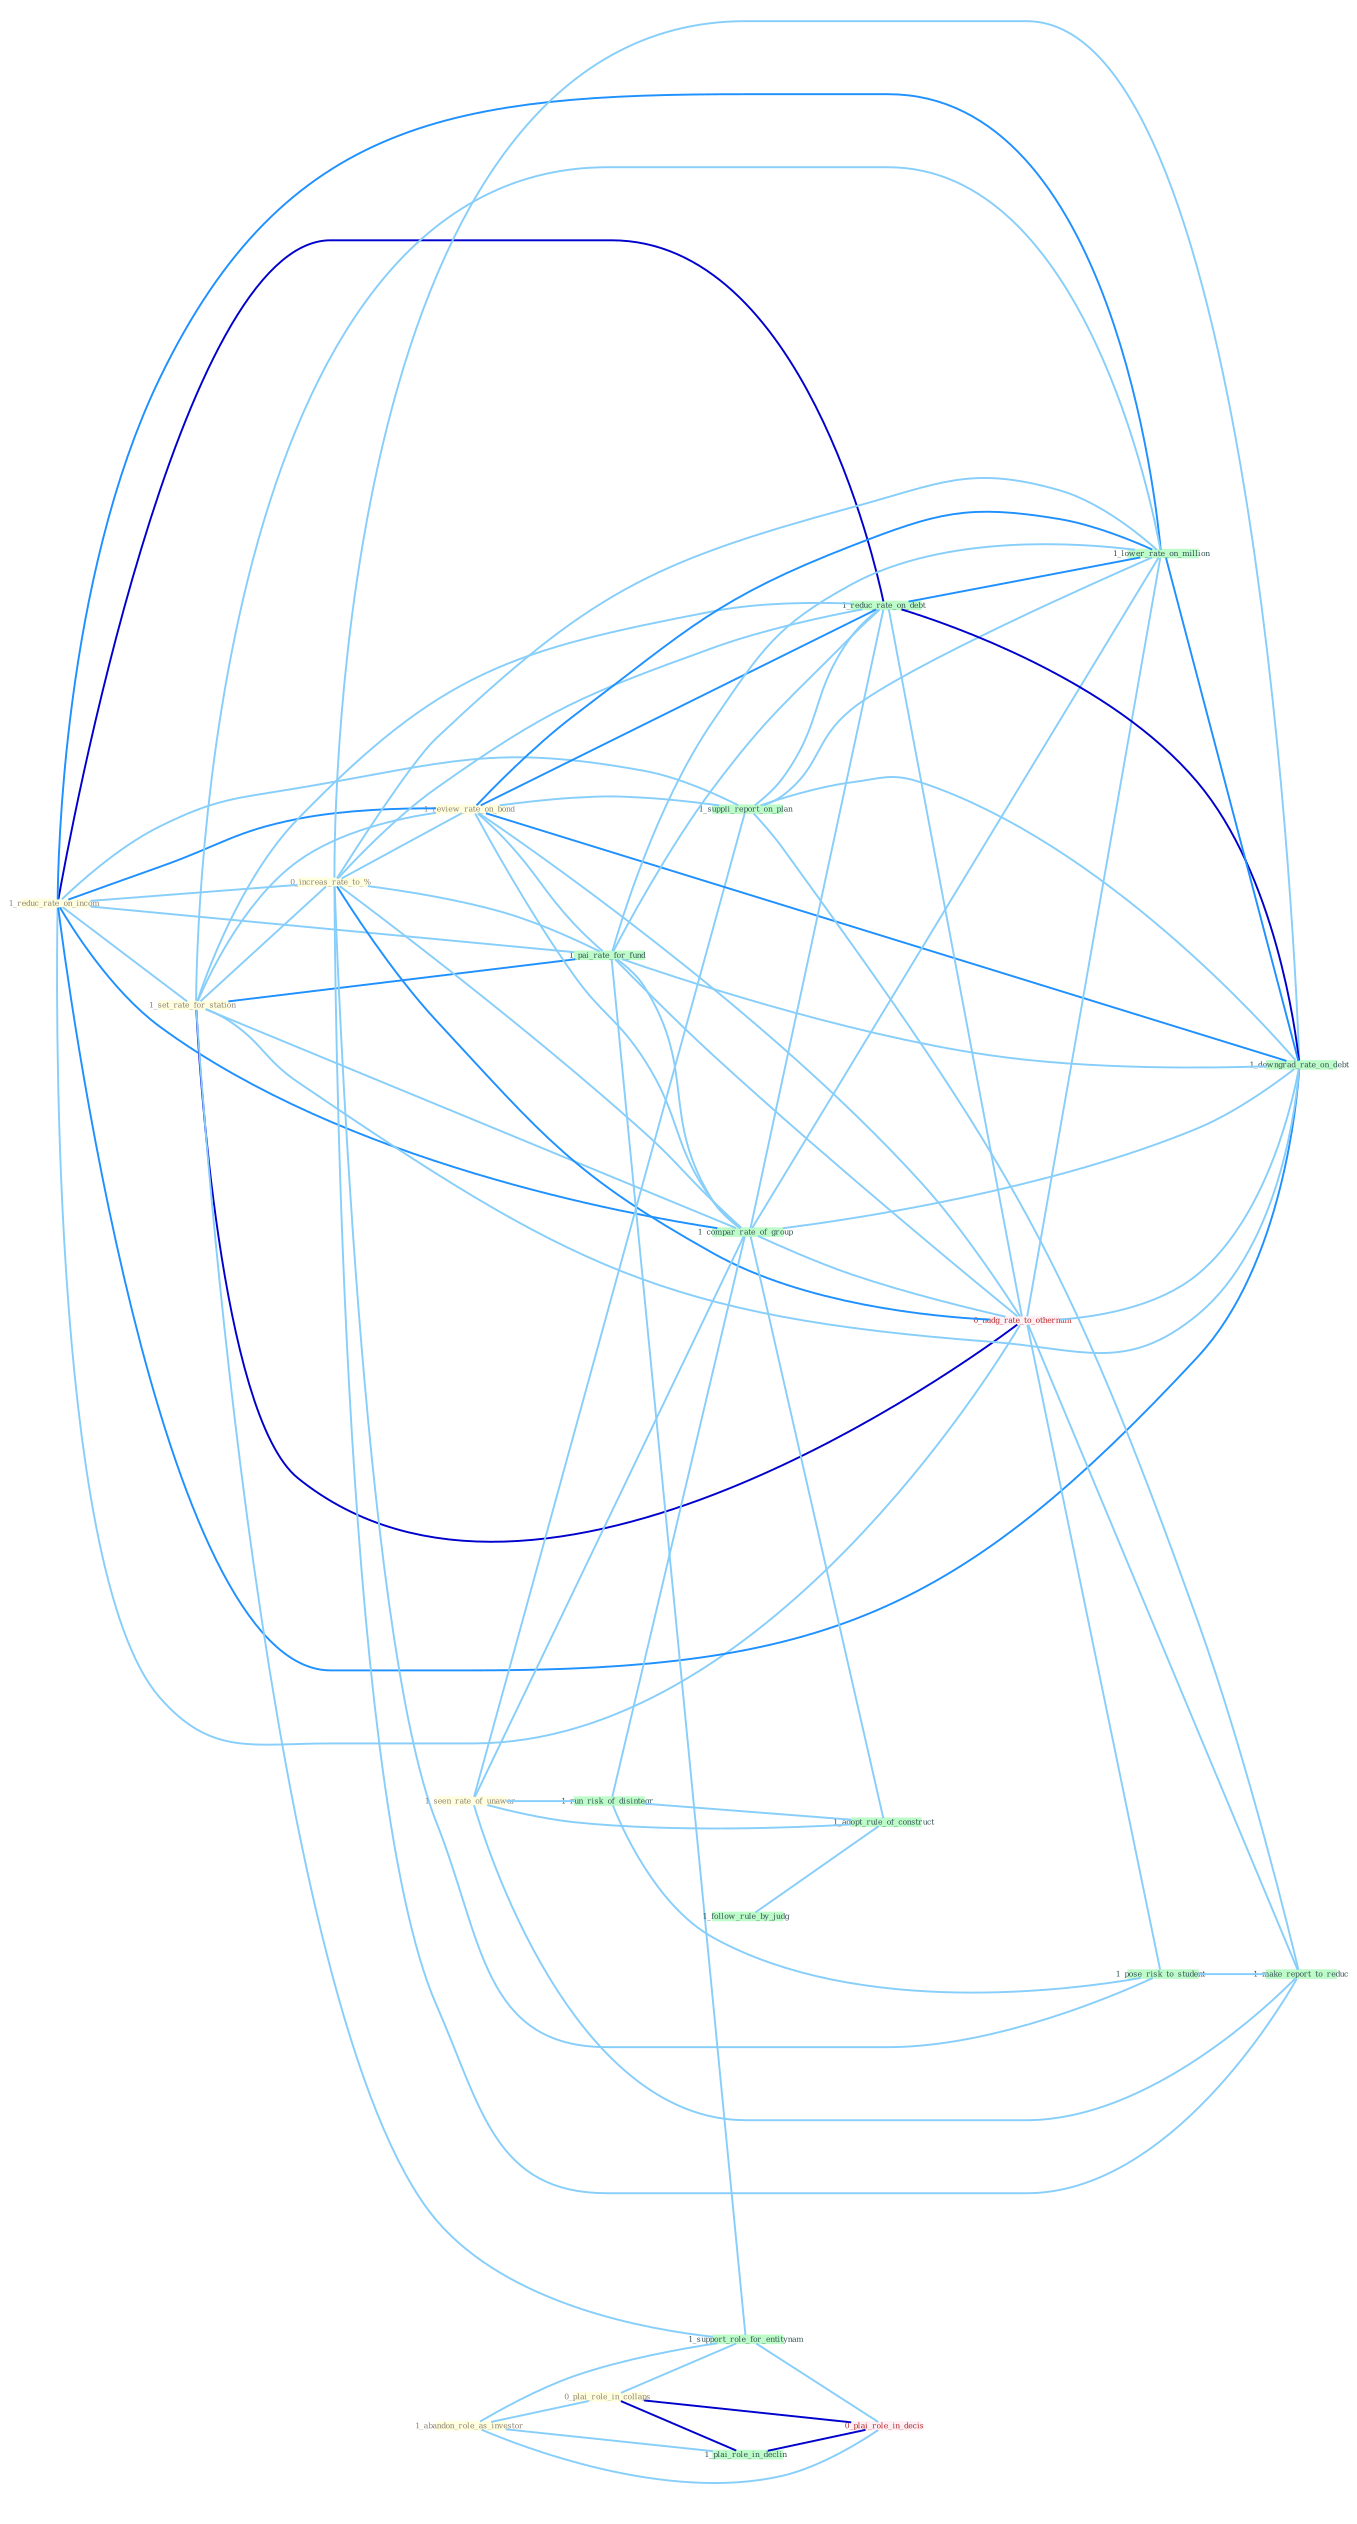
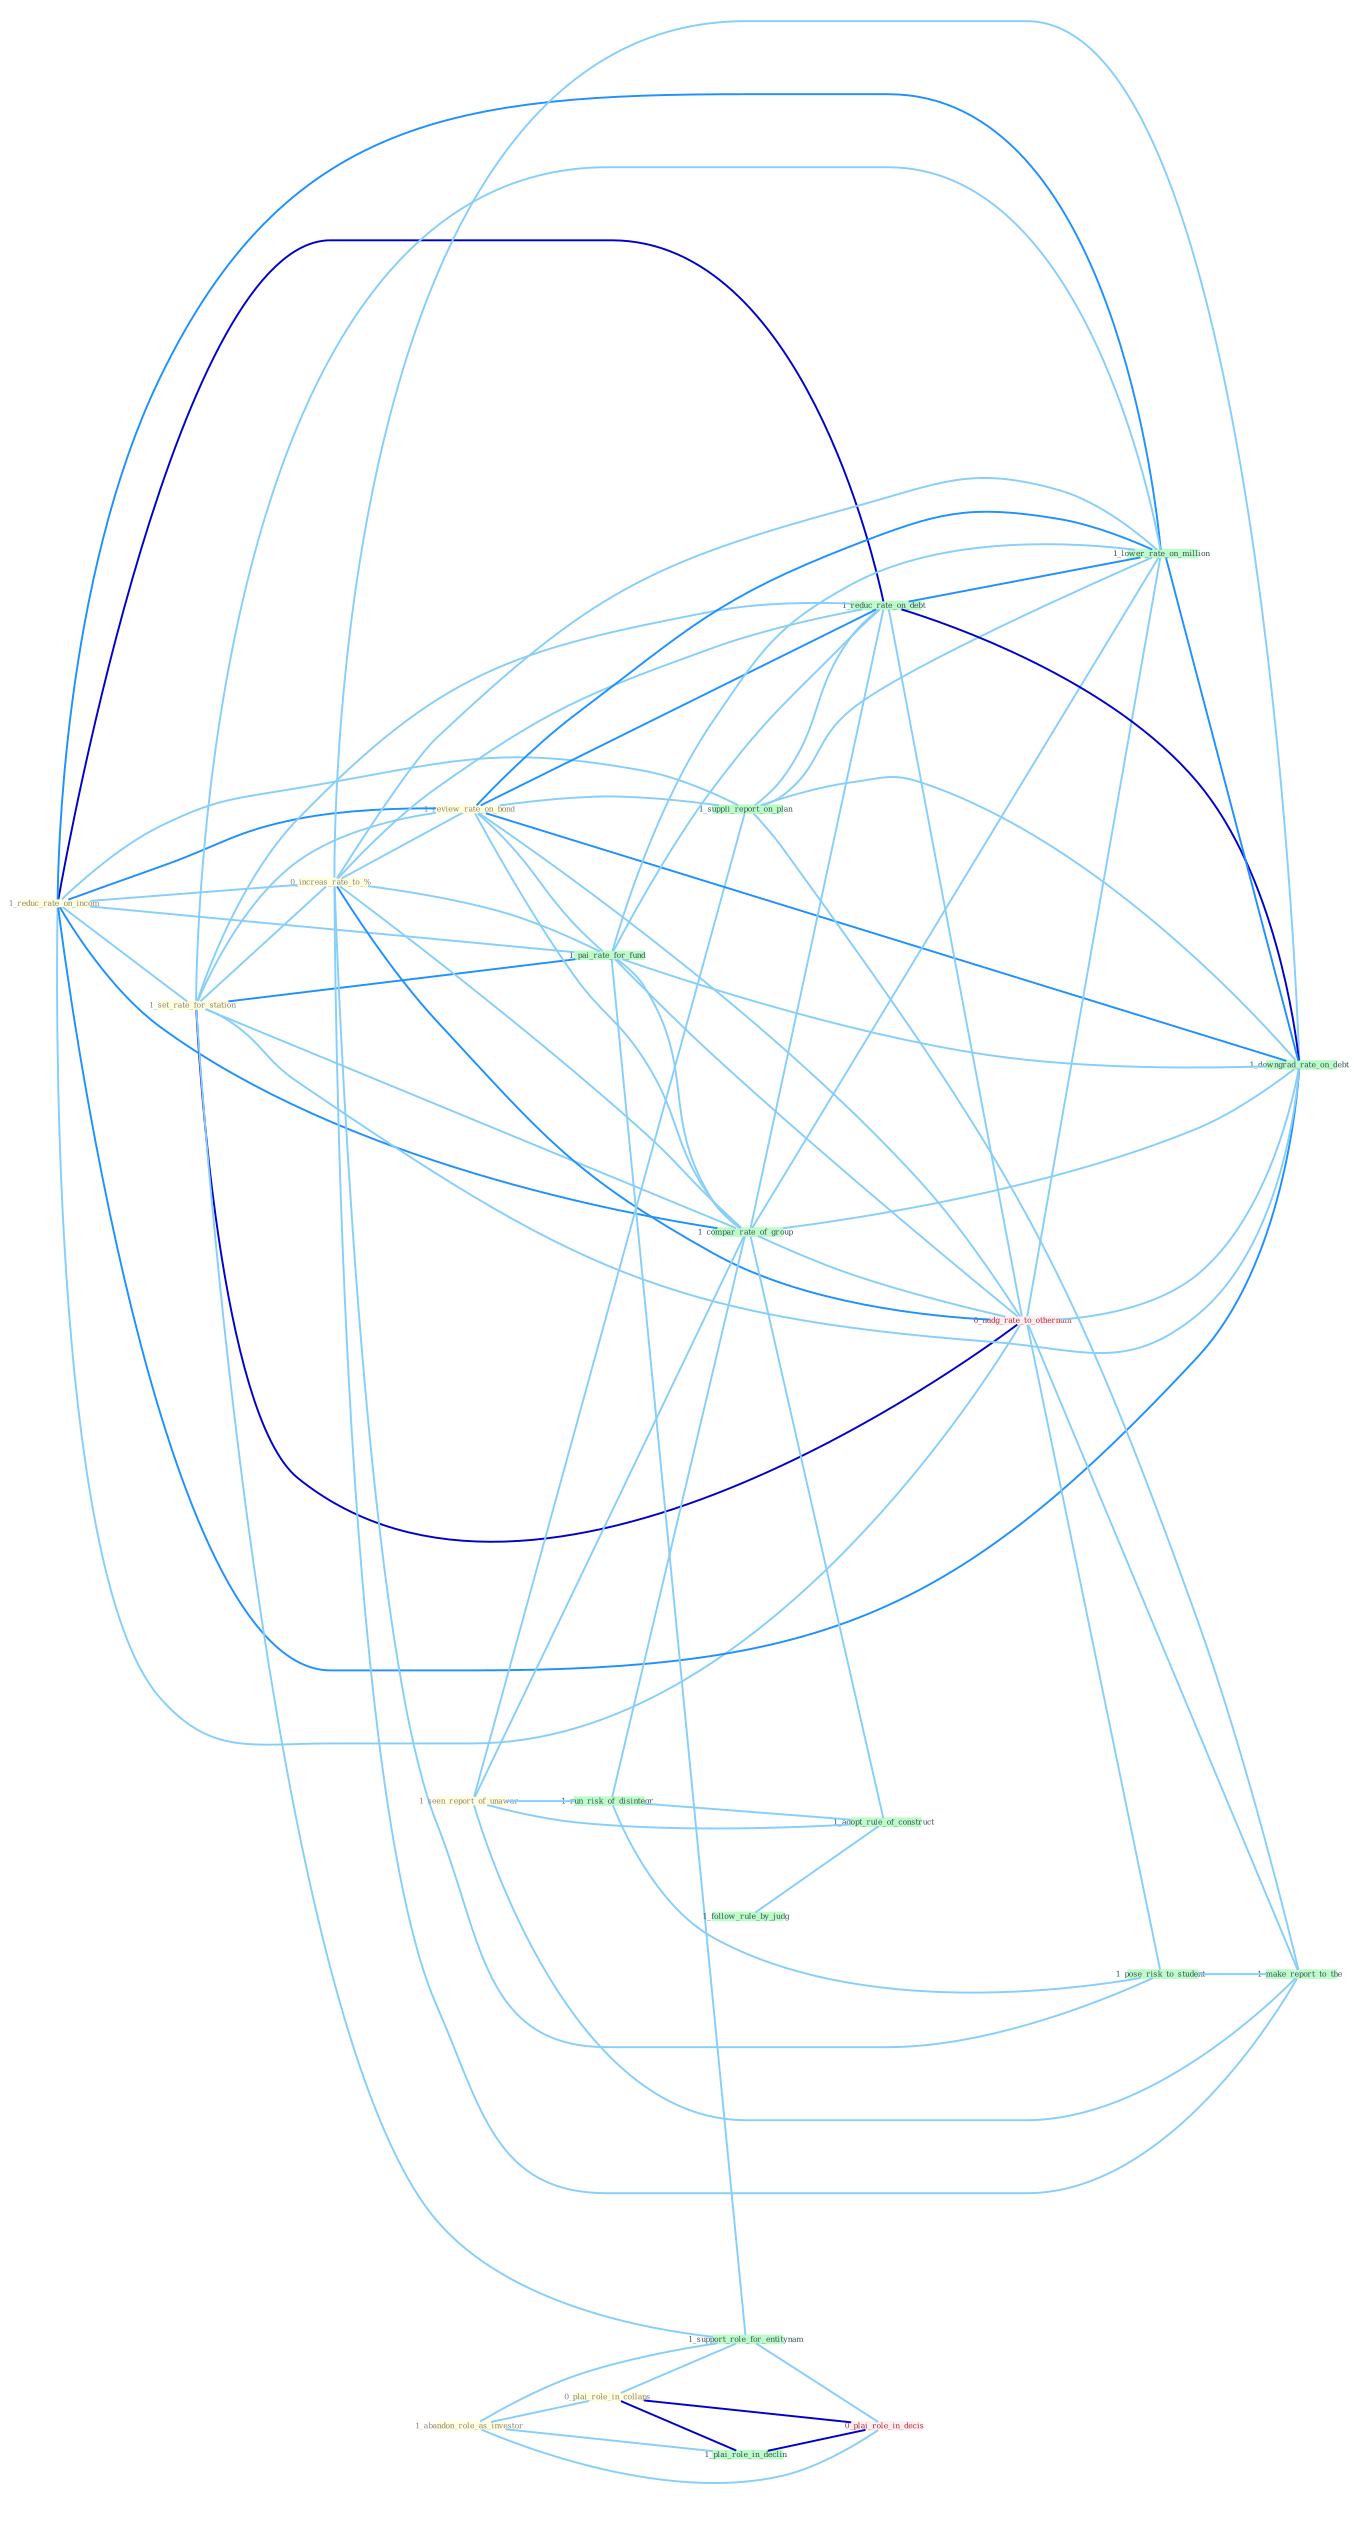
(471, 1801) -> (471, 1801)
(1301, 1974) -> (1301, 1974)
